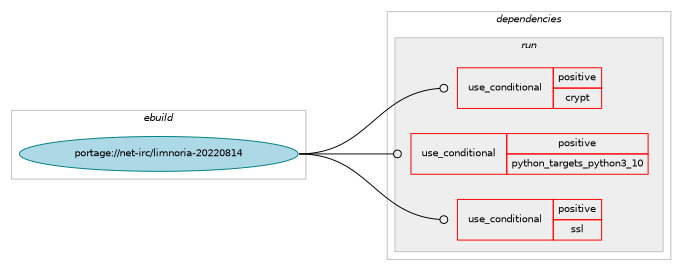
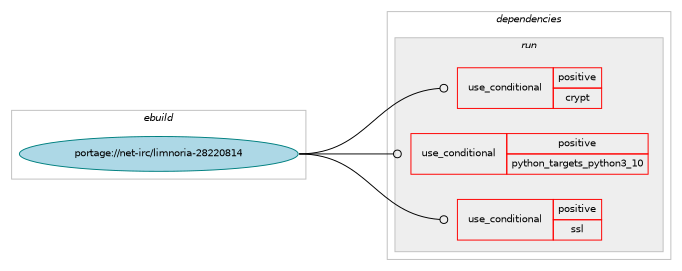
(159, 154) -> (159, 154)
